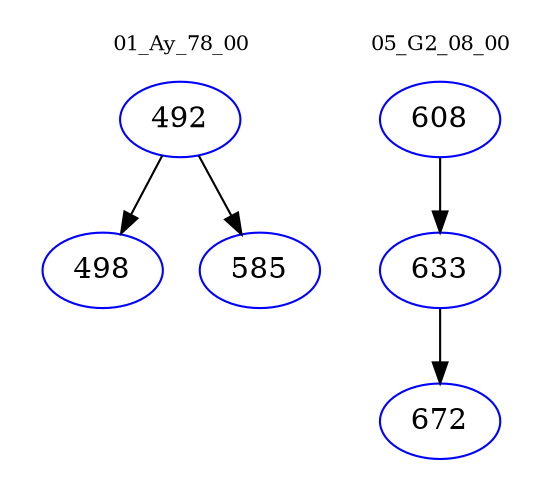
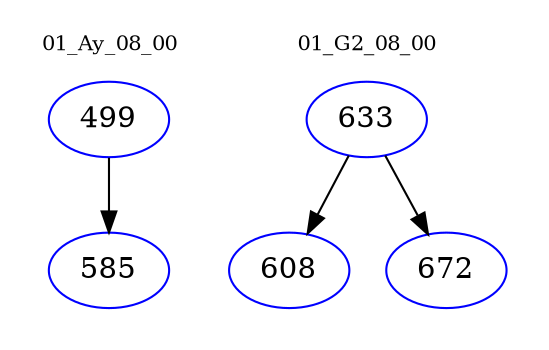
(181, 45) -> (110, 45)
(441, 45) -> (368, 45)
(180, 119) -> (109, 119)
(440, 185) -> (333, 185)
(103, 270) -> none
